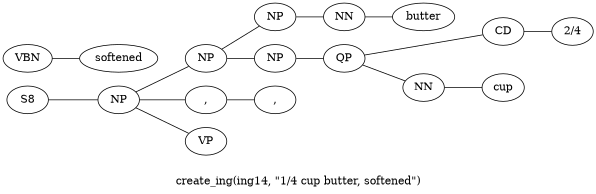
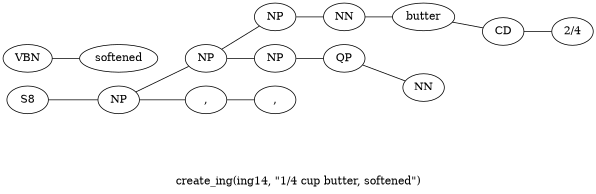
(424, 45) -> (468, 25)
(503, 88) -> none
(206, 141) -> none
